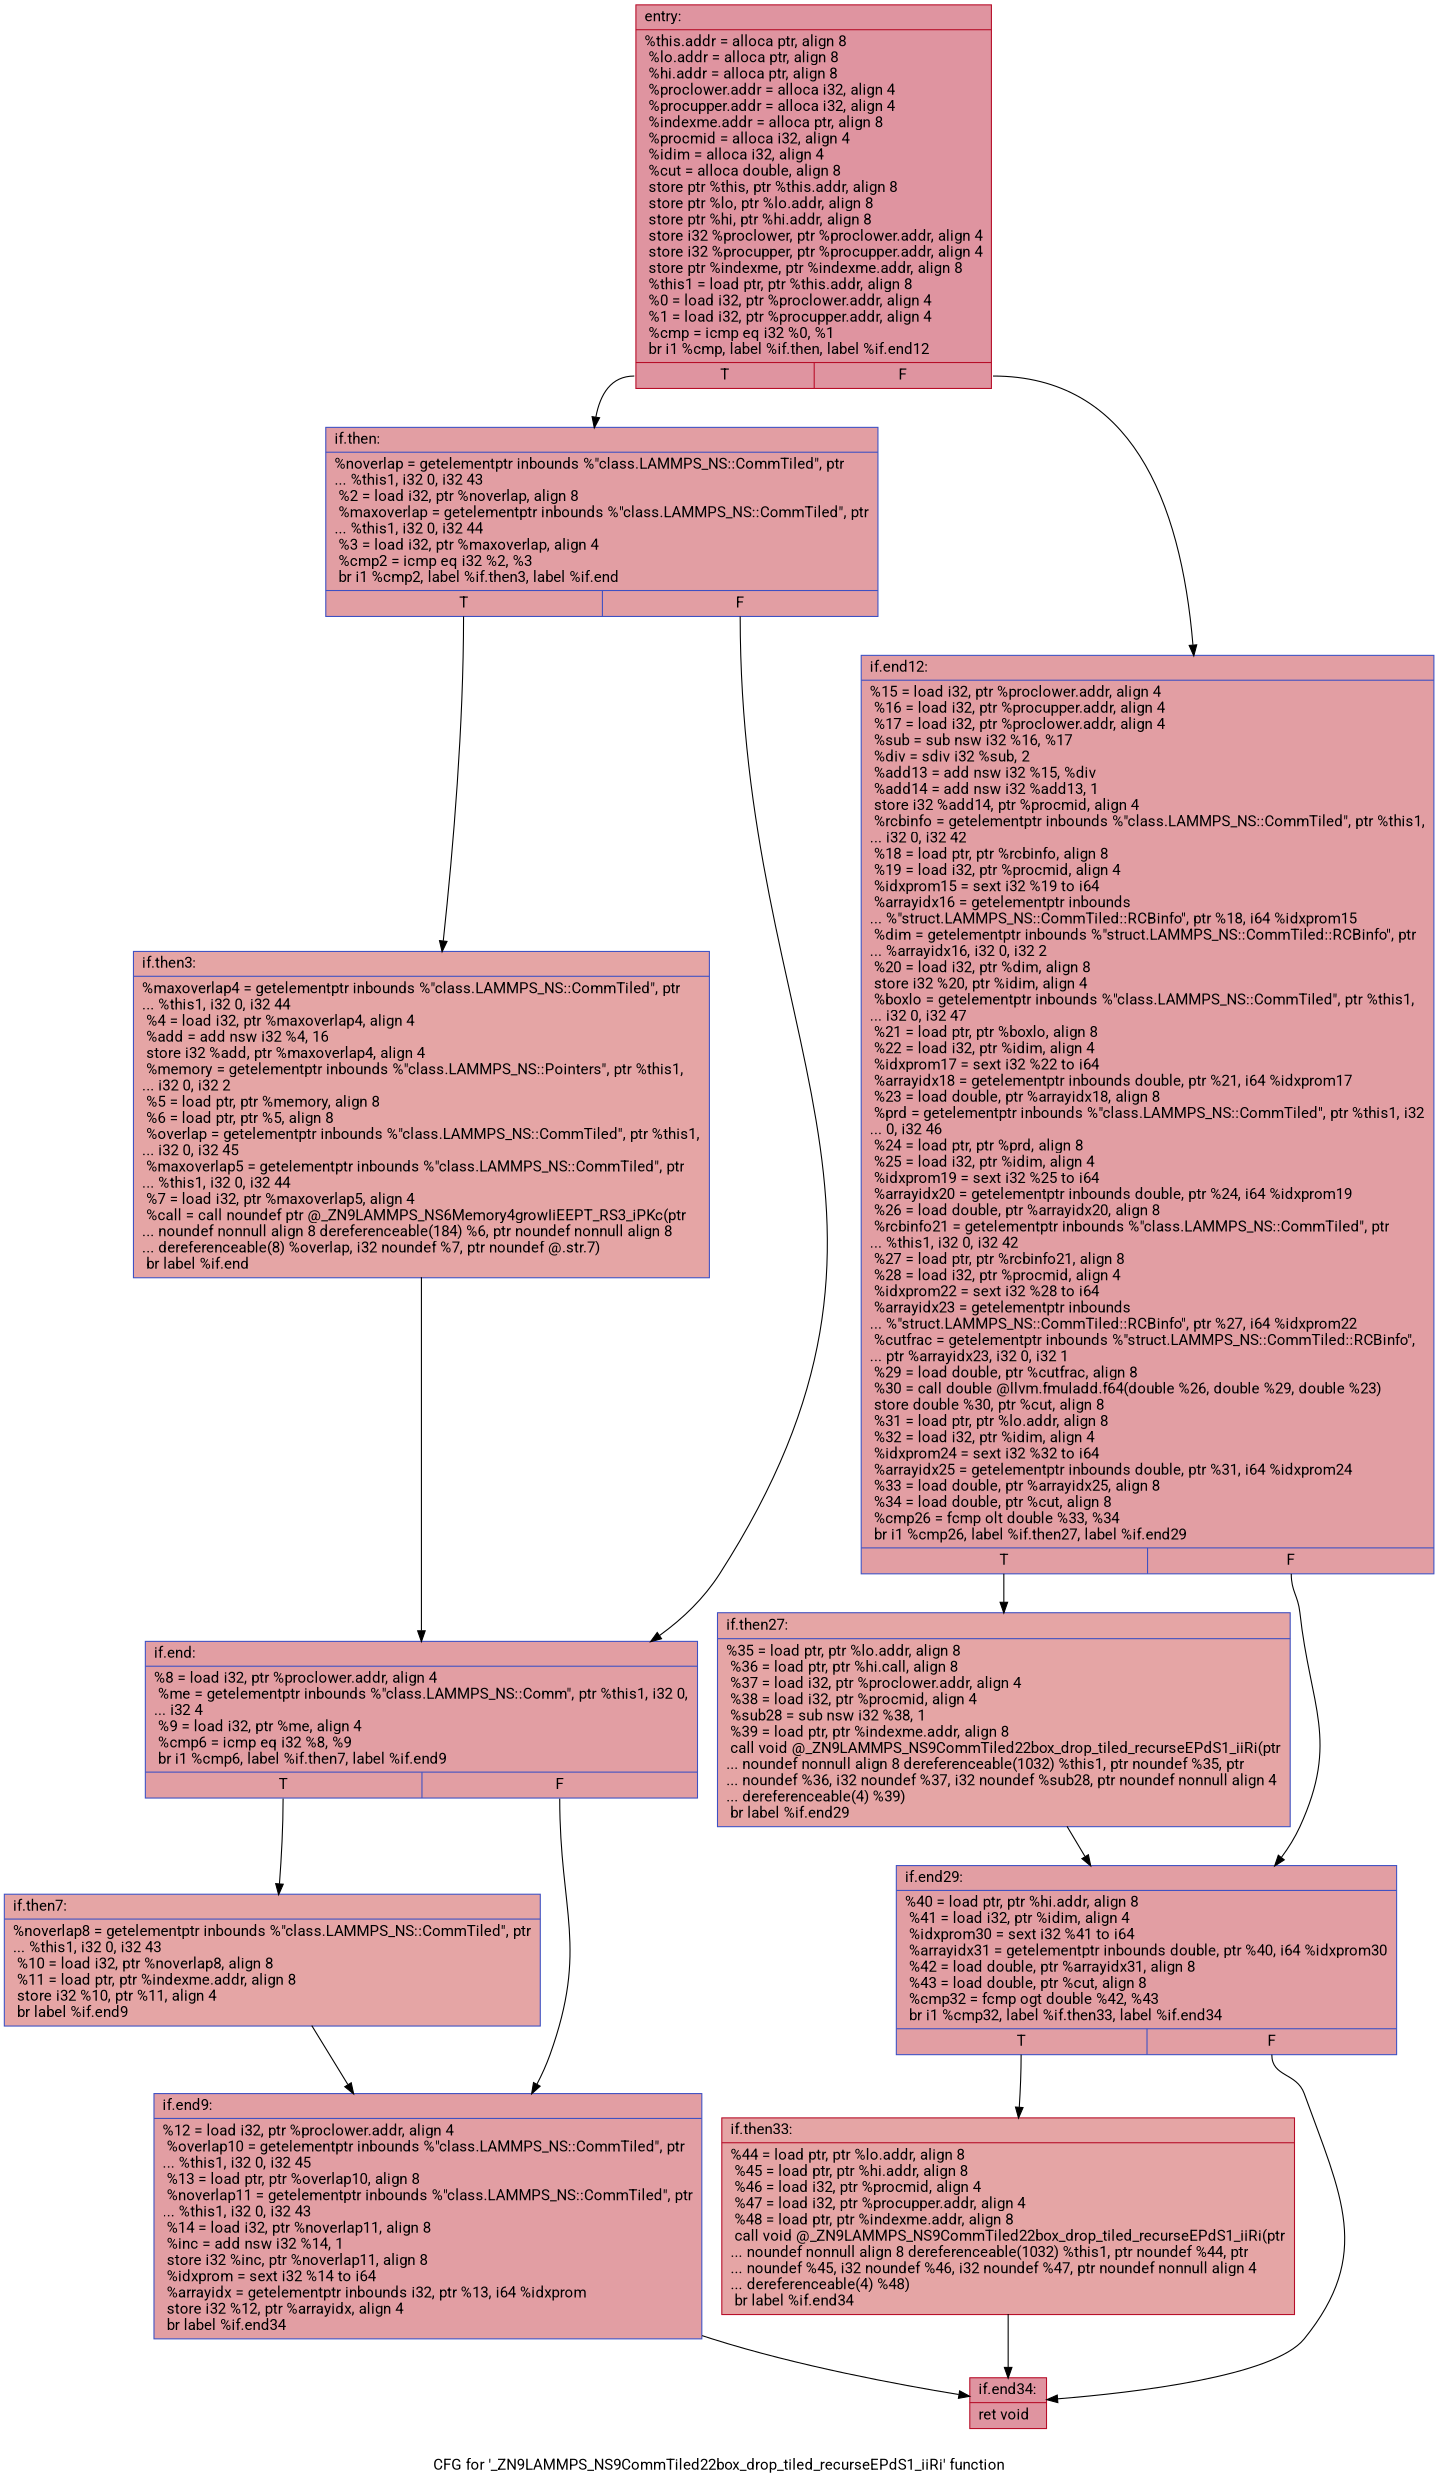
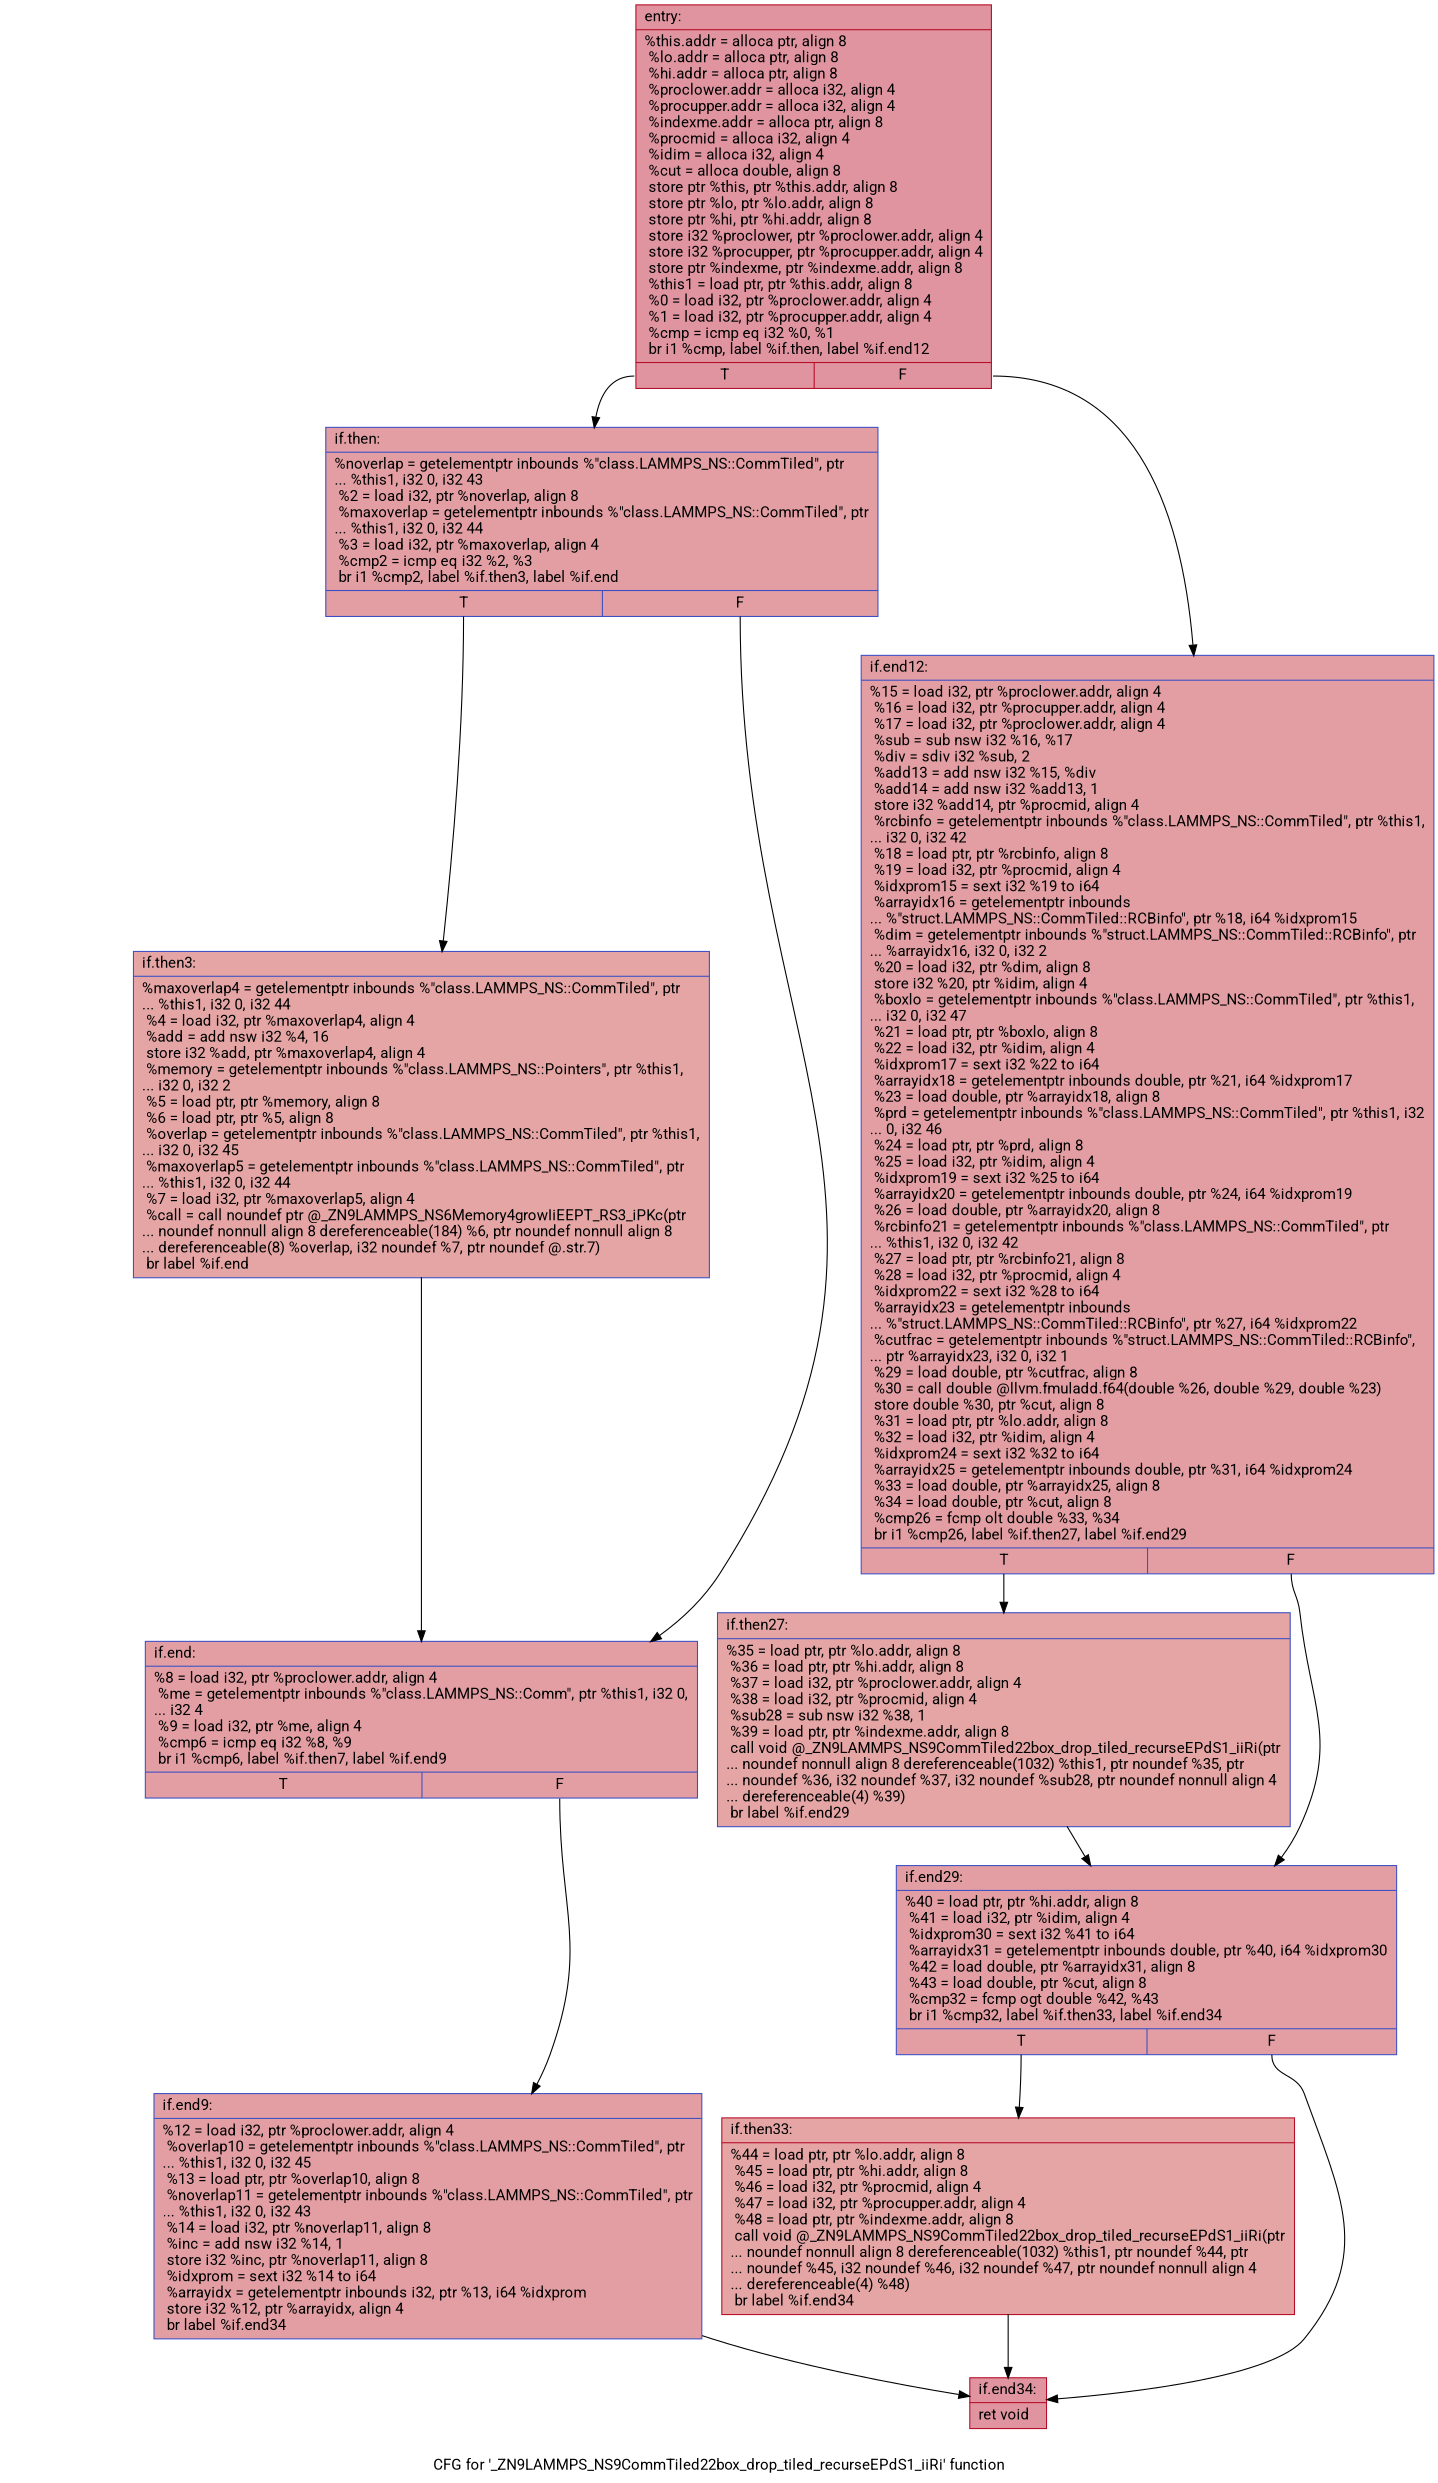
(842, 1667) -> (845, 1667)
(272, 1960) -> none
